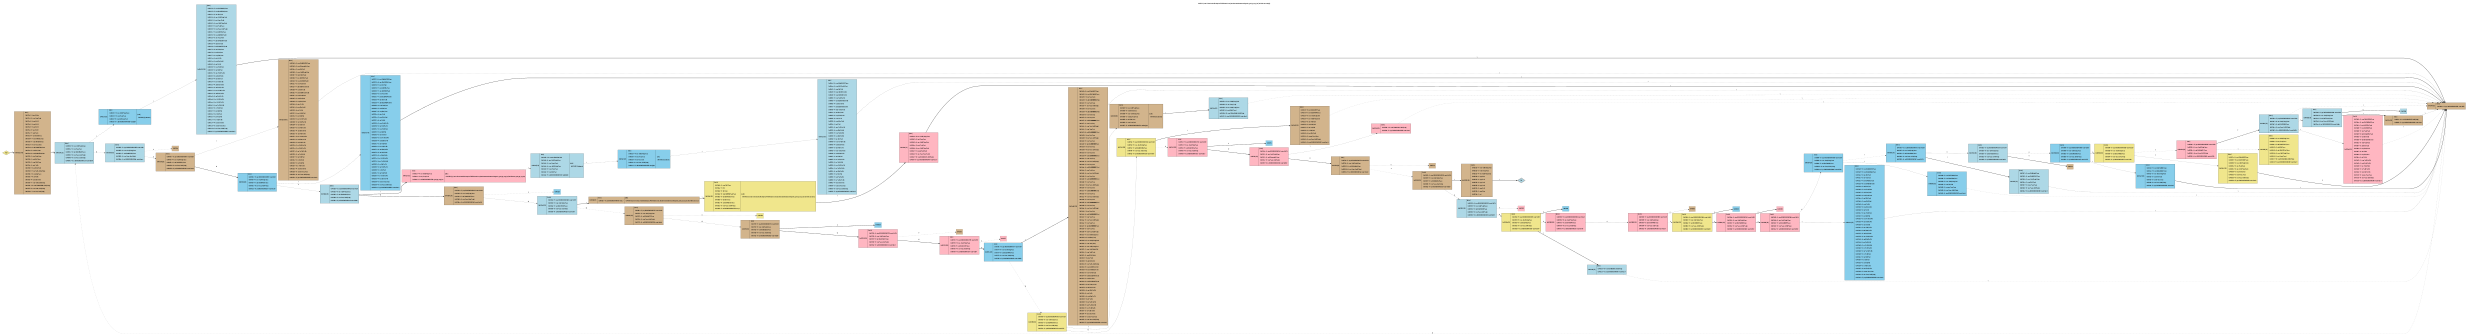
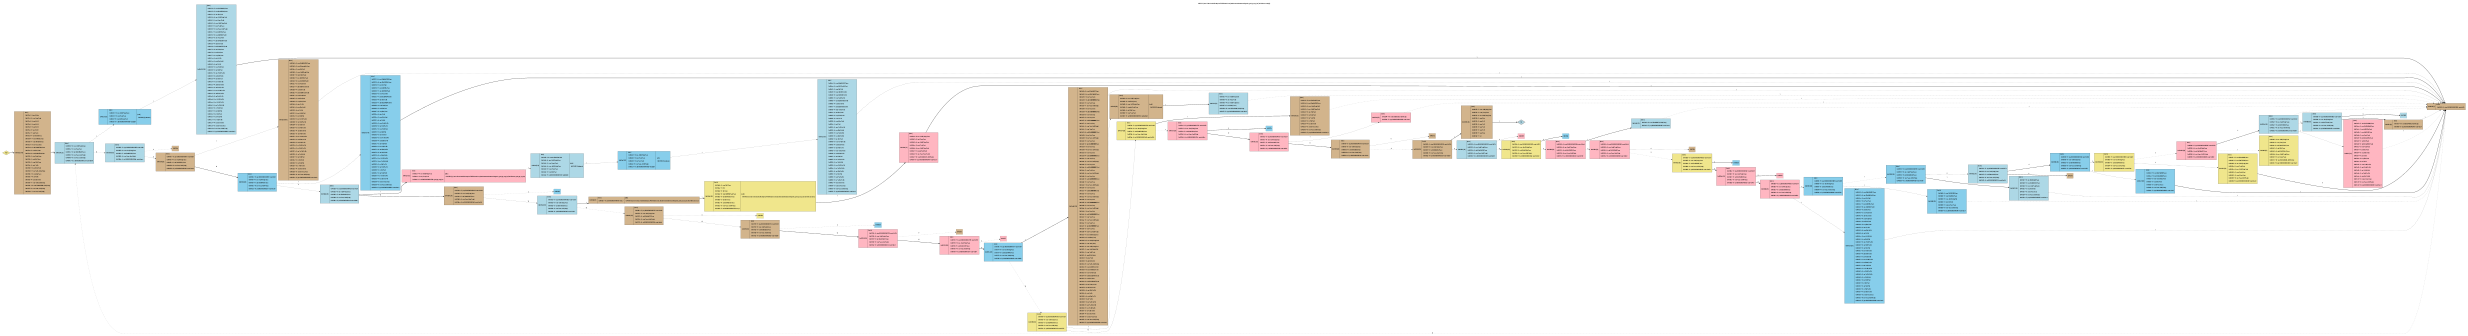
(2028, 153) -> (2028, 168)
(827, 227) -> (827, 227)
(1568, 248) -> (1608, 134)
